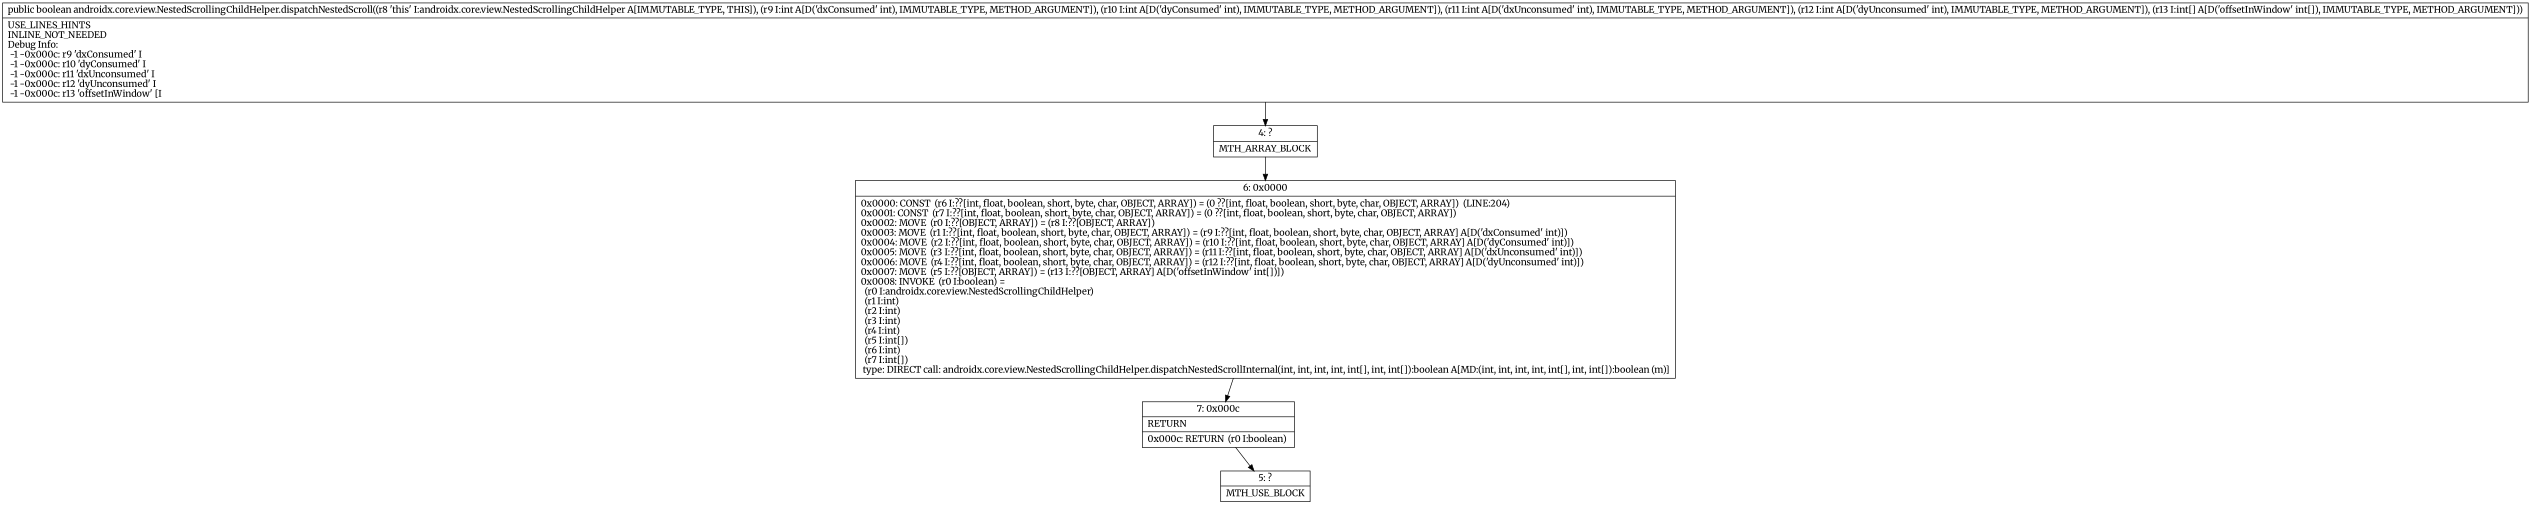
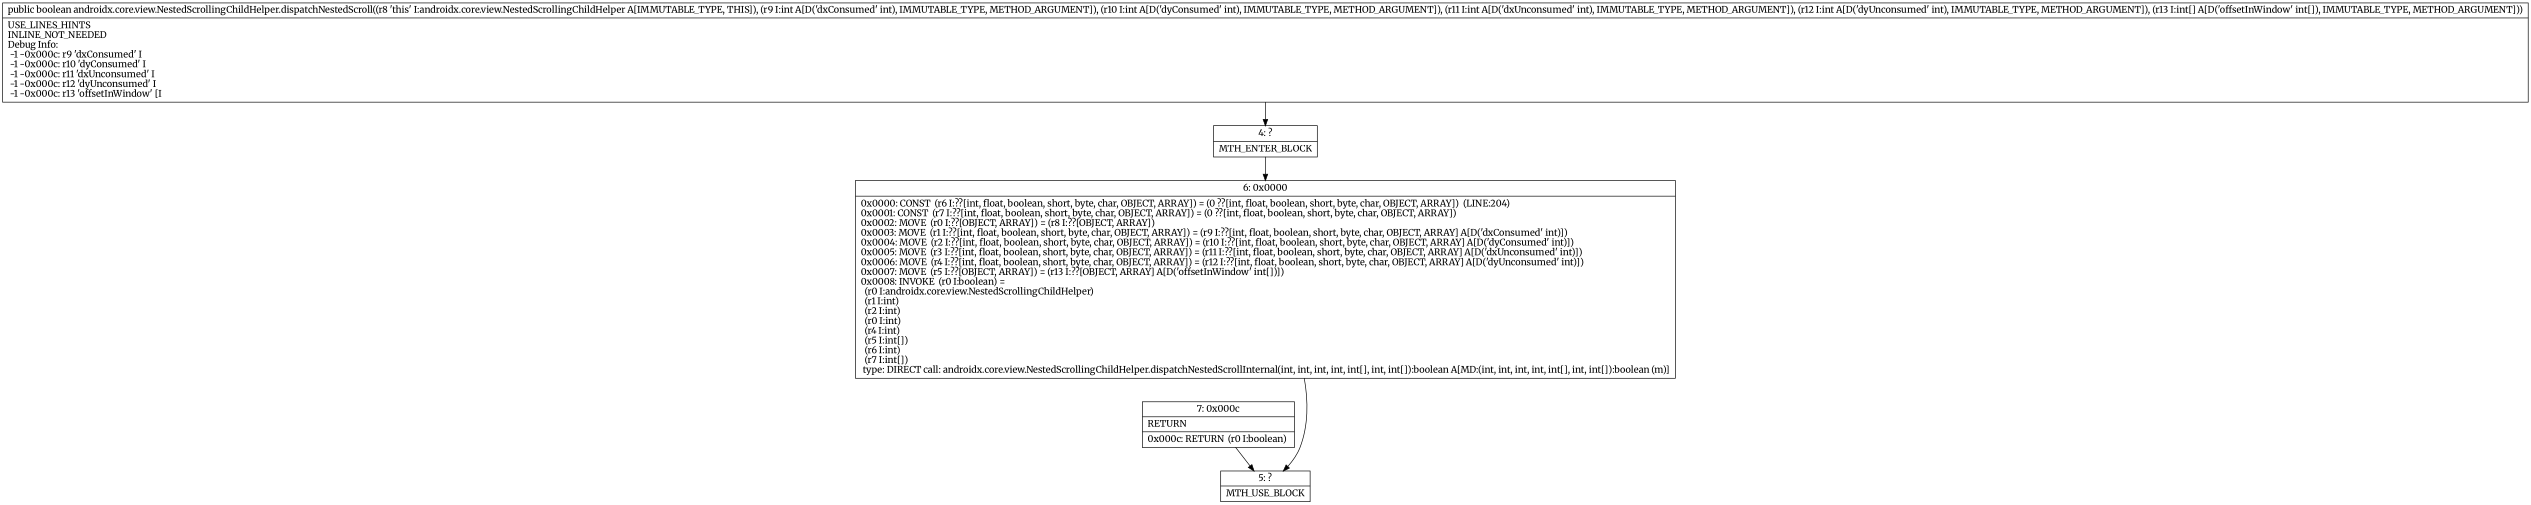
(1265, 149) -> (1265, 149)
(881, 321) -> (881, 321)
(1231, 387) -> (1306, 424)
